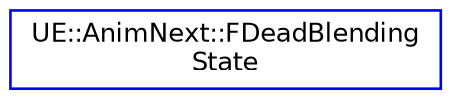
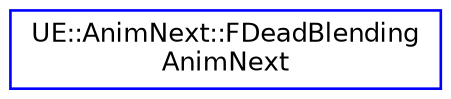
(226, 50) -> (226, 50)
